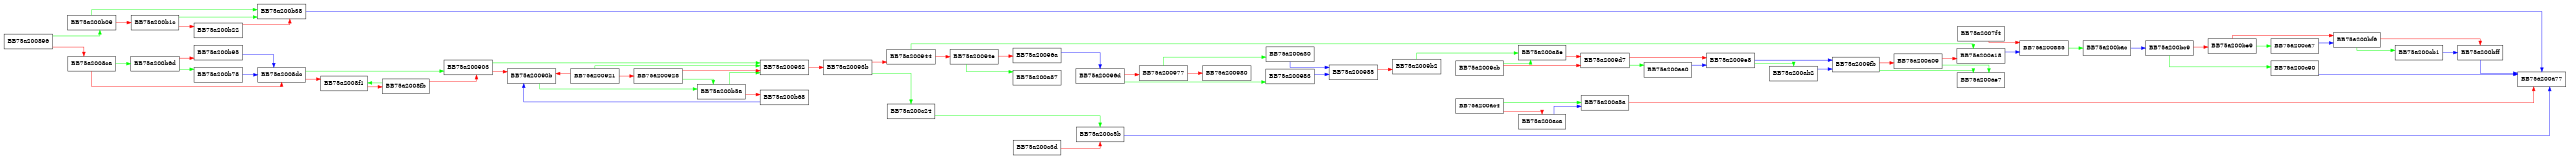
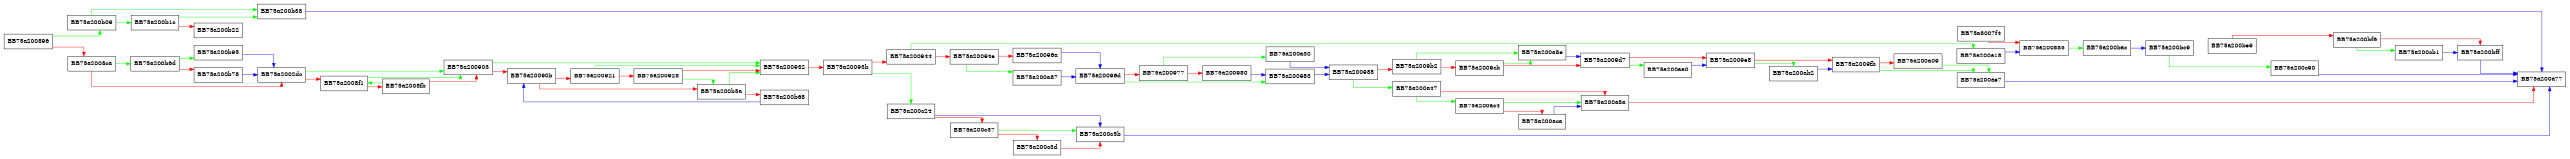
(121, 23) -> (121, 23)
(267, 25) -> none
(1981, 34) -> (1981, 34)
(2295, 46) -> none
(2199, 47) -> none
(1571, 57) -> (1571, 57)
(185, 58) -> (185, 58)
(1947, 59) -> none
(1791, 60) -> (1791, 60)
none -> (1446, 67)
(185, 69) -> (185, 69)
(565, 74) -> (561, 79)
(282, 75) -> (282, 75)
none -> (1256, 75)
none -> (414, 77)
none -> (1067, 77)
none -> (2259, 81)
(614, 89) -> (614, 89)
none -> (1417, 89)
(1021, 116) -> (1021, 116)
none -> (974, 130)
